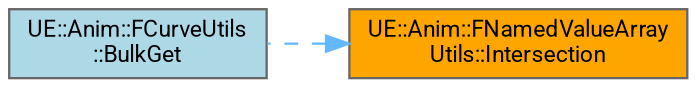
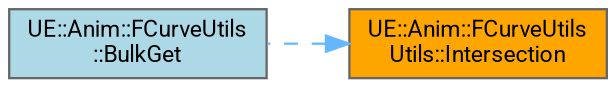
(518, 44) -> (478, 44)
